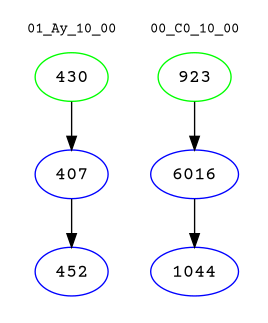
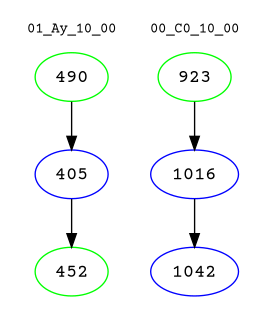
(72, 77) -> (72, 77)
(72, 174) -> (72, 174)
(195, 174) -> (195, 174)
(72, 272) -> (72, 272)
(195, 272) -> (195, 272)
